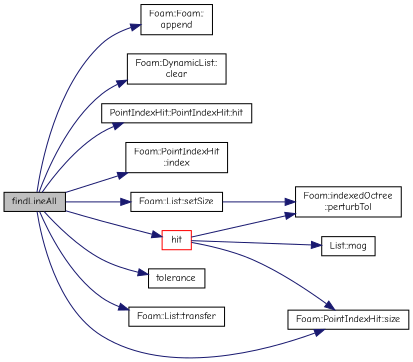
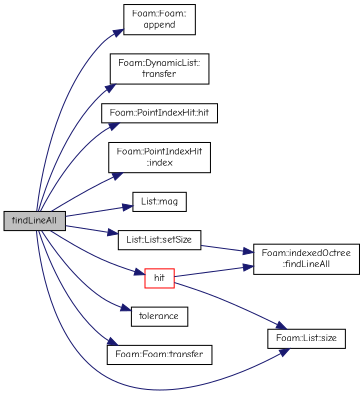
(177, 69) -> (160, 69)
(177, 113) -> (160, 113)
(177, 202) -> (160, 240)
(348, 202) -> (307, 259)
(251, 243) -> (94, 212)
(177, 317) -> (160, 355)
(348, 320) -> (307, 339)
